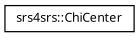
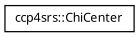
(70, 19) -> (70, 19)
